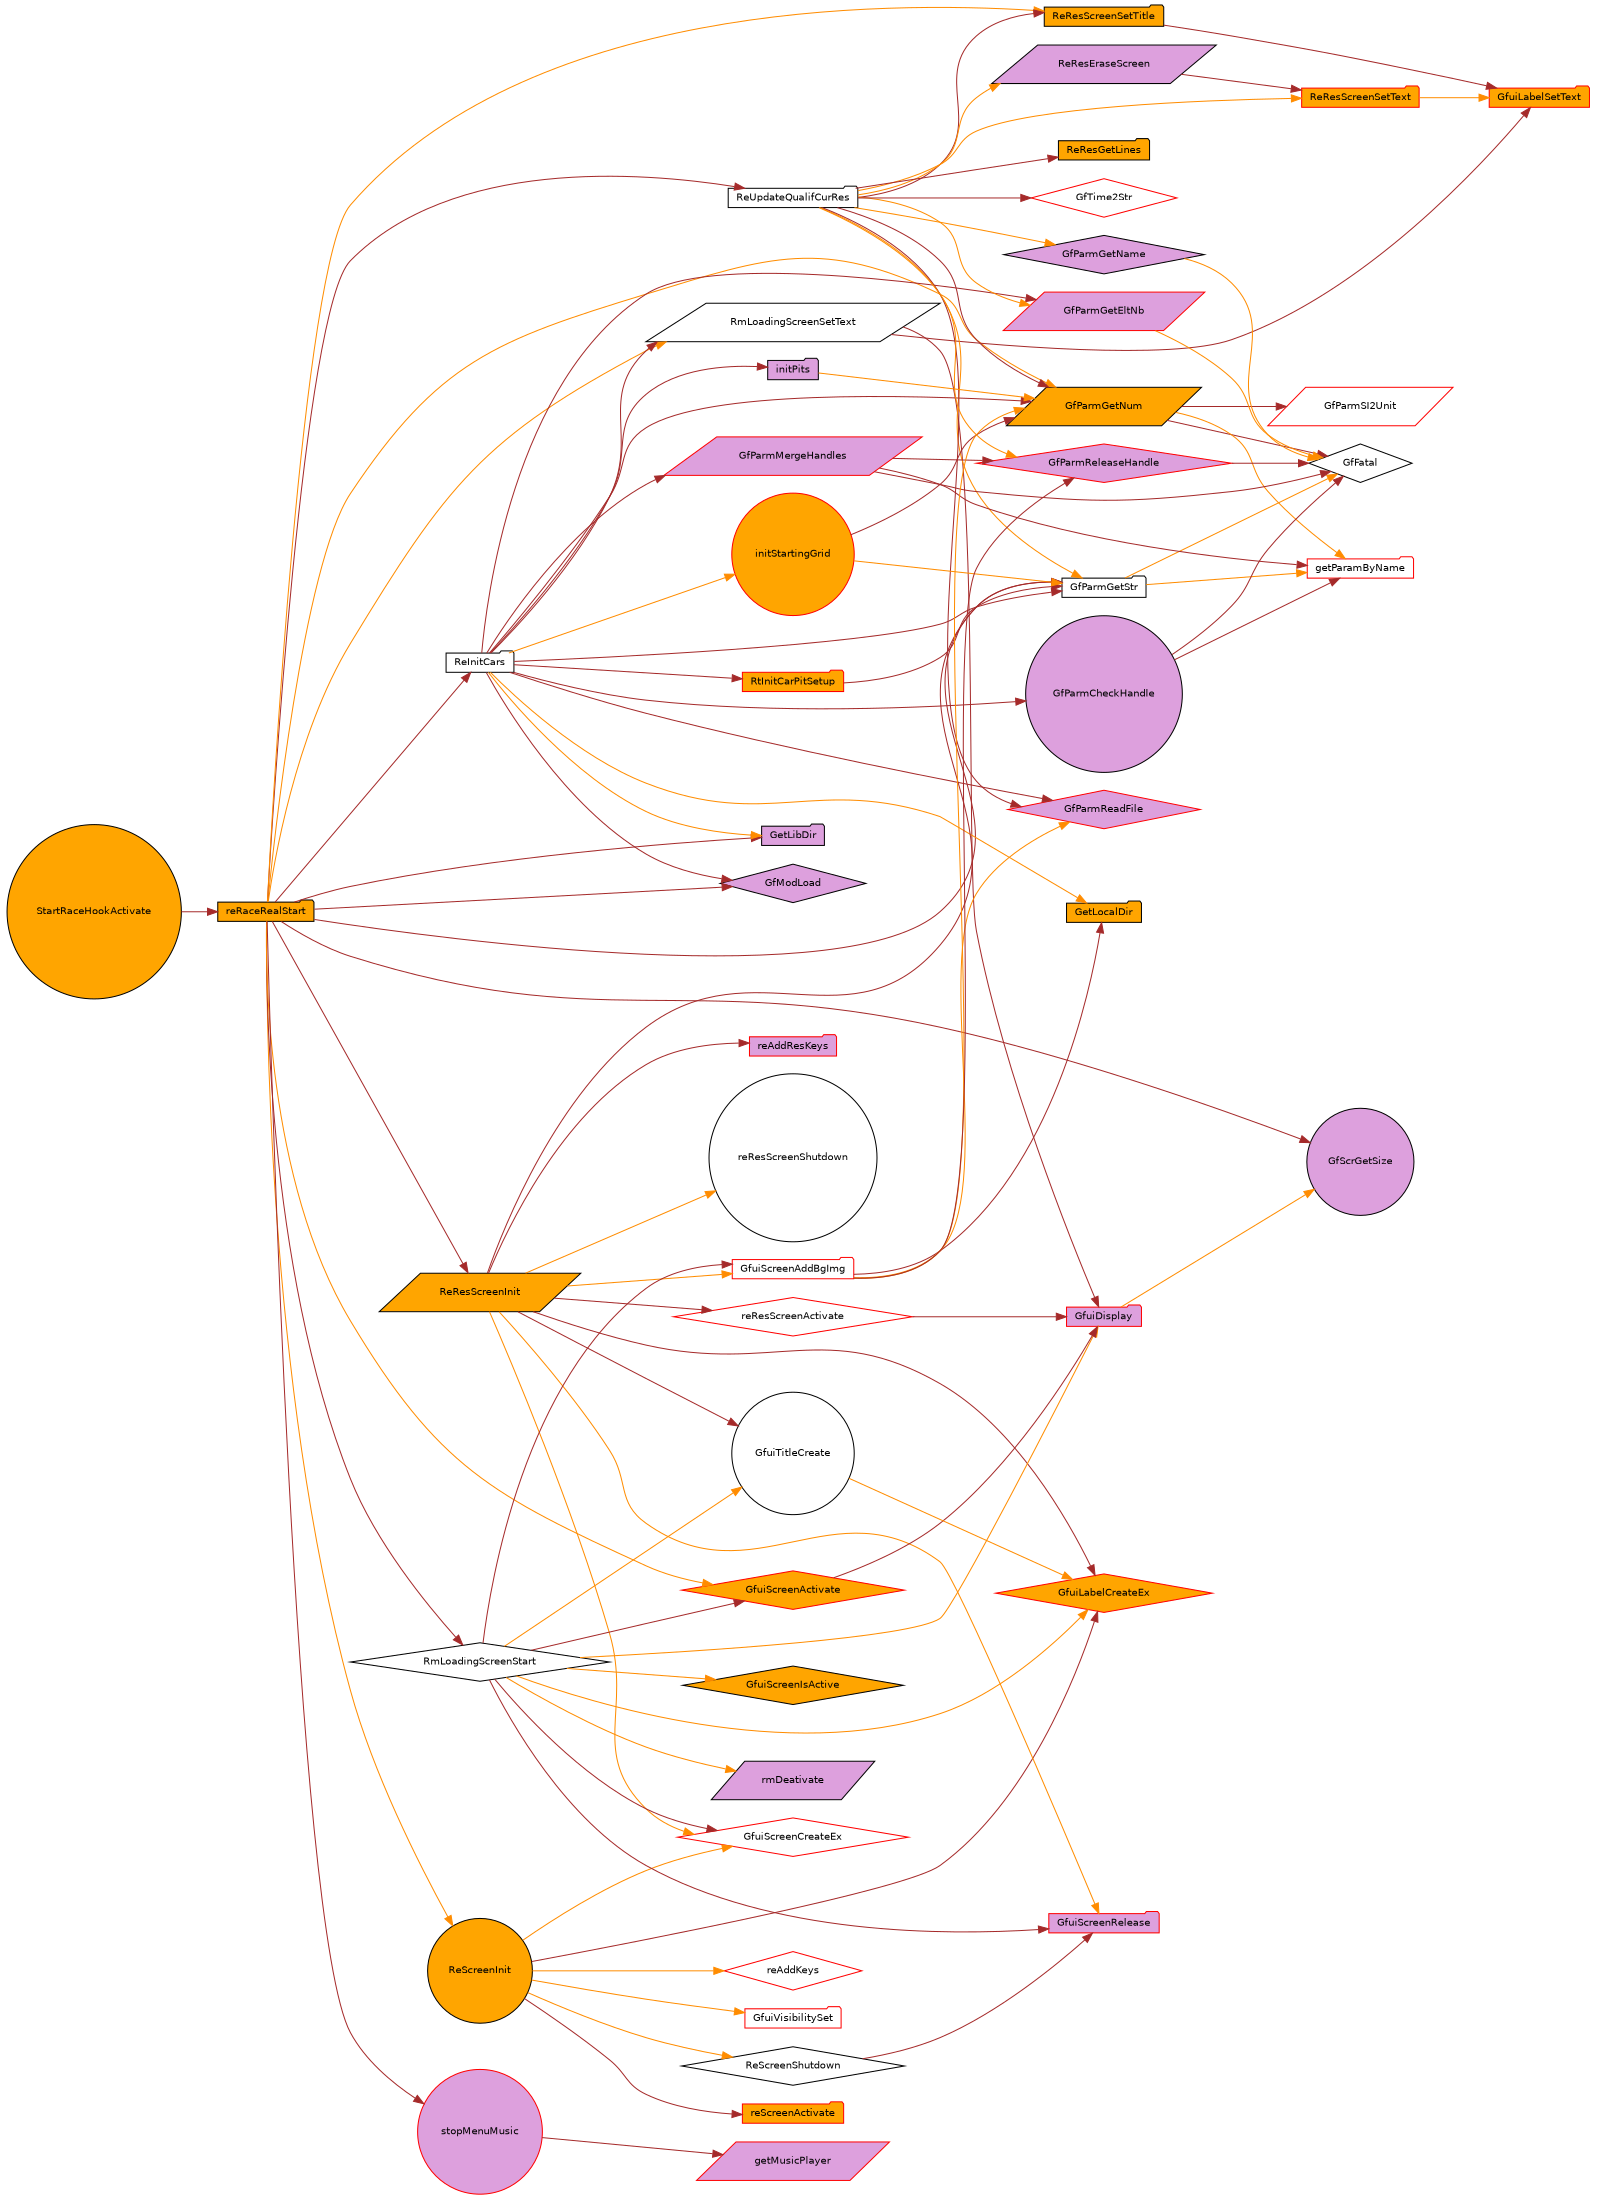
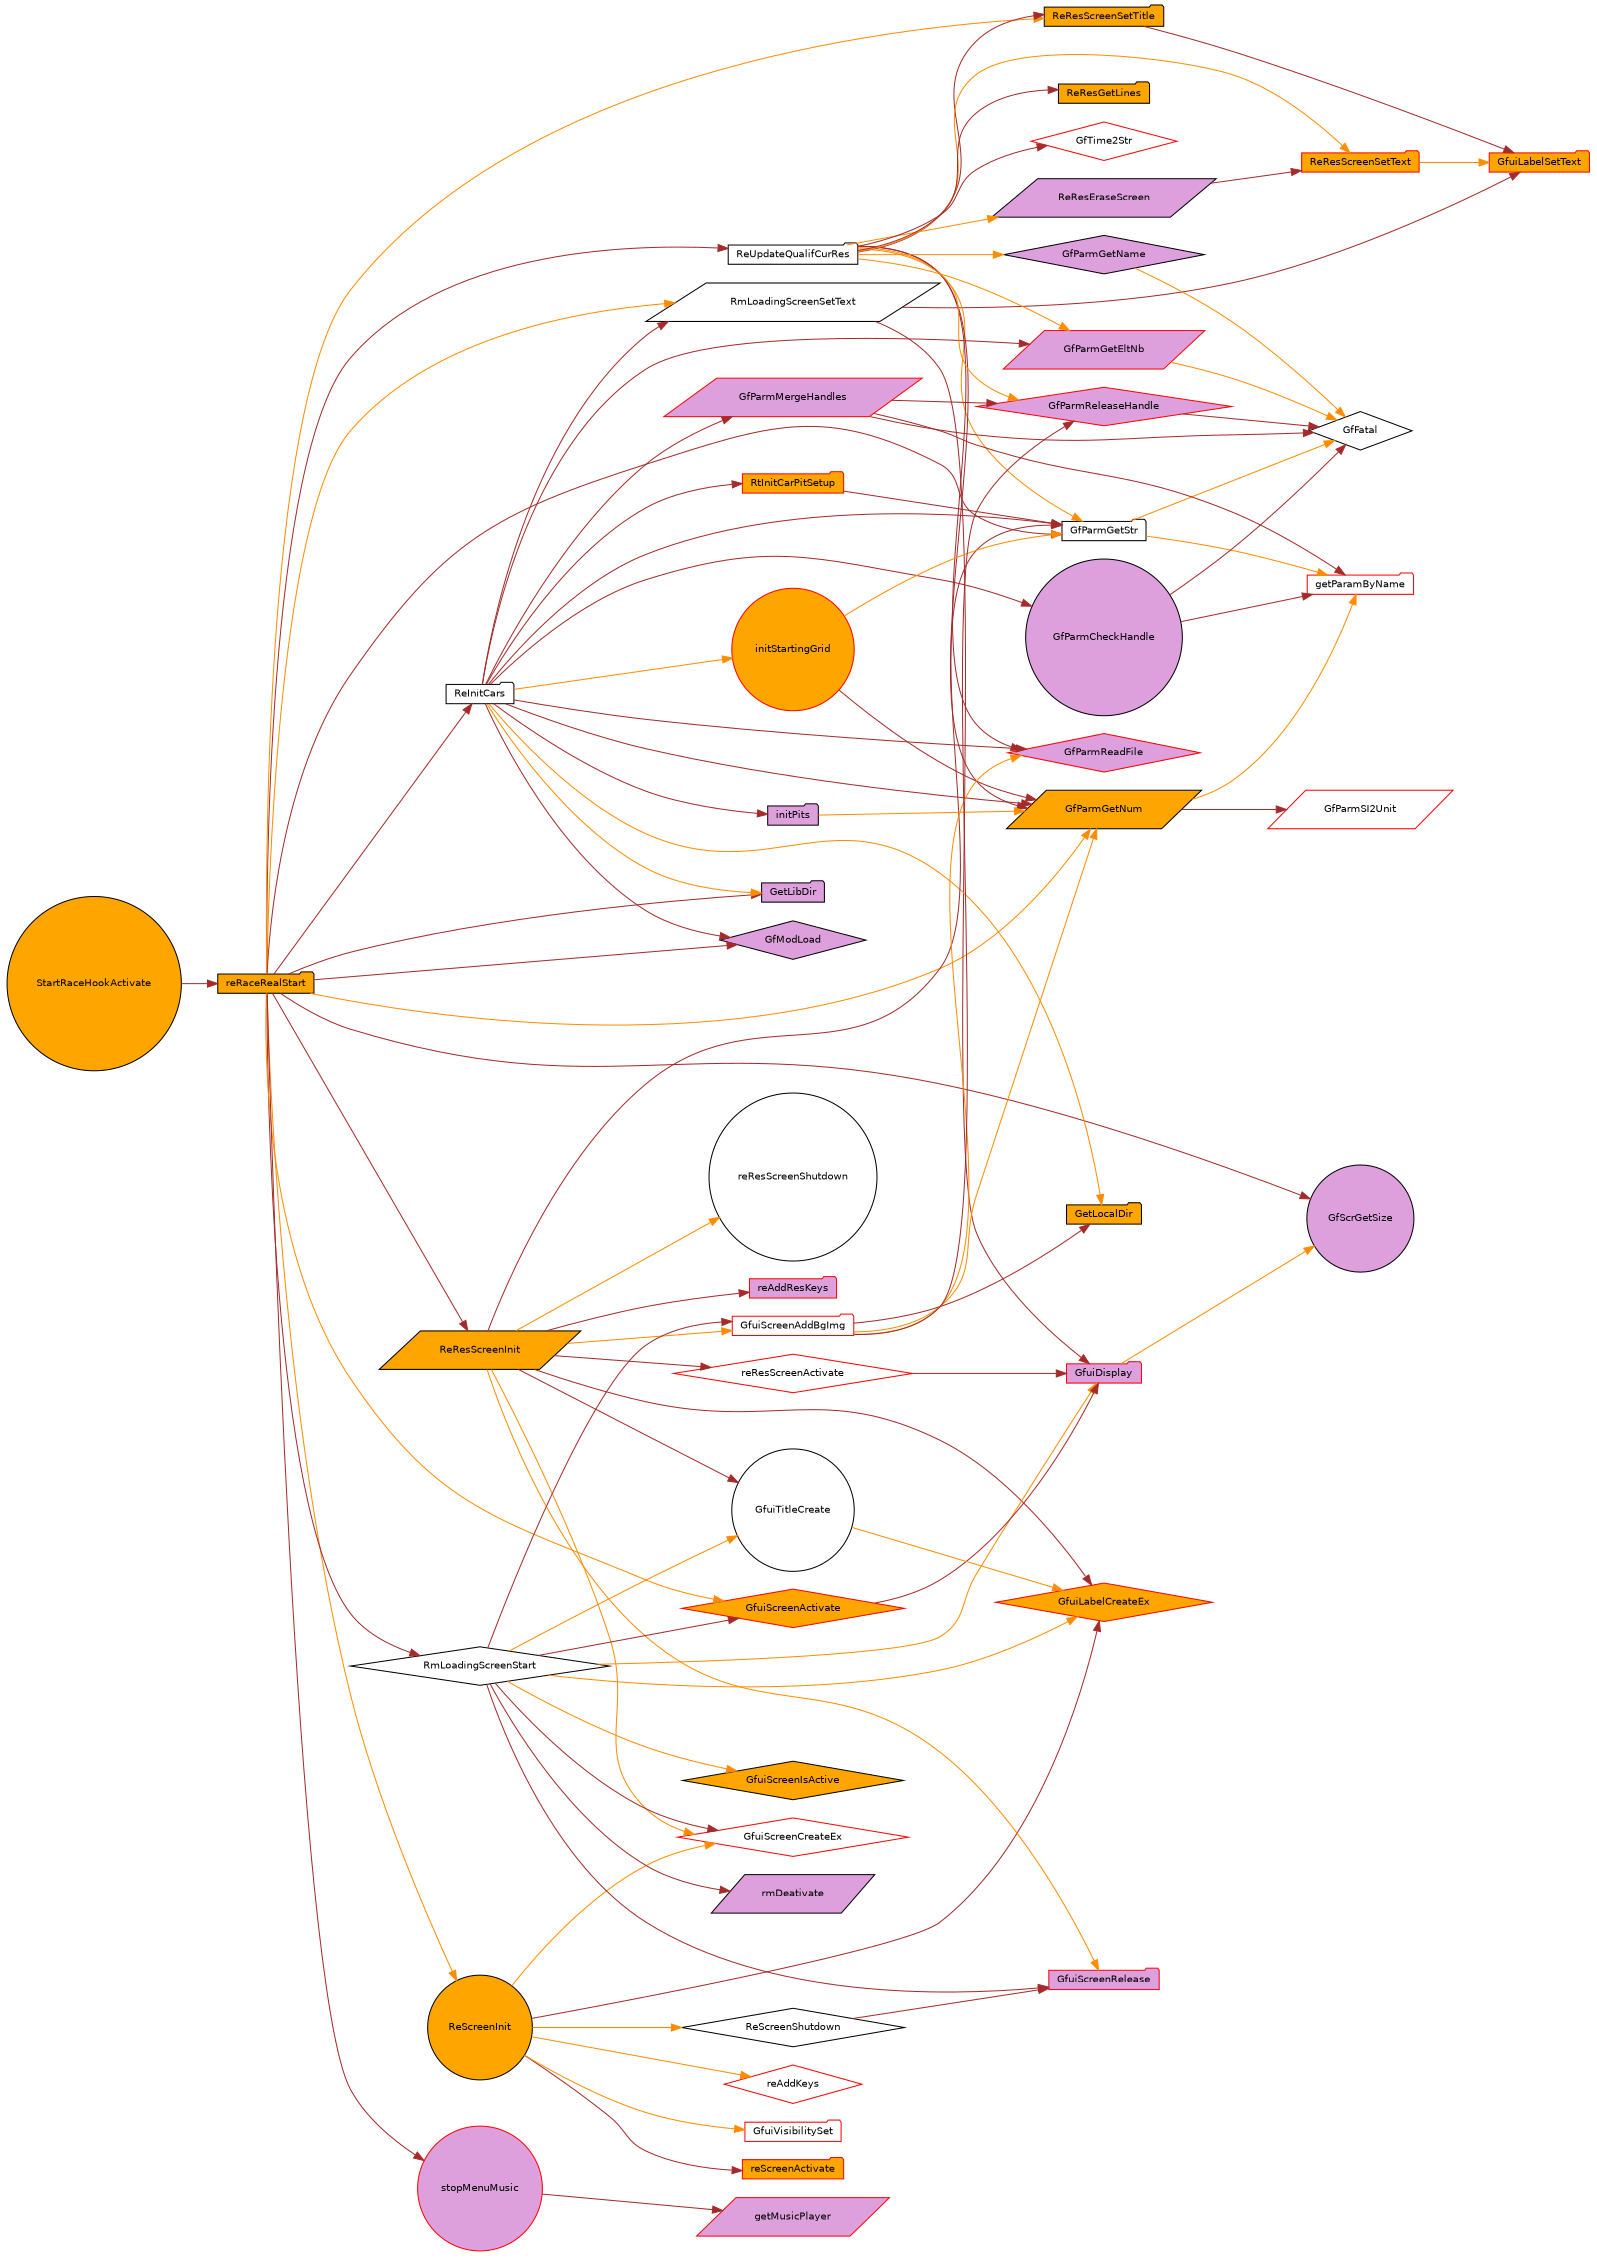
(1246, 438) -> none
(606, 1731) -> (583, 1814)
